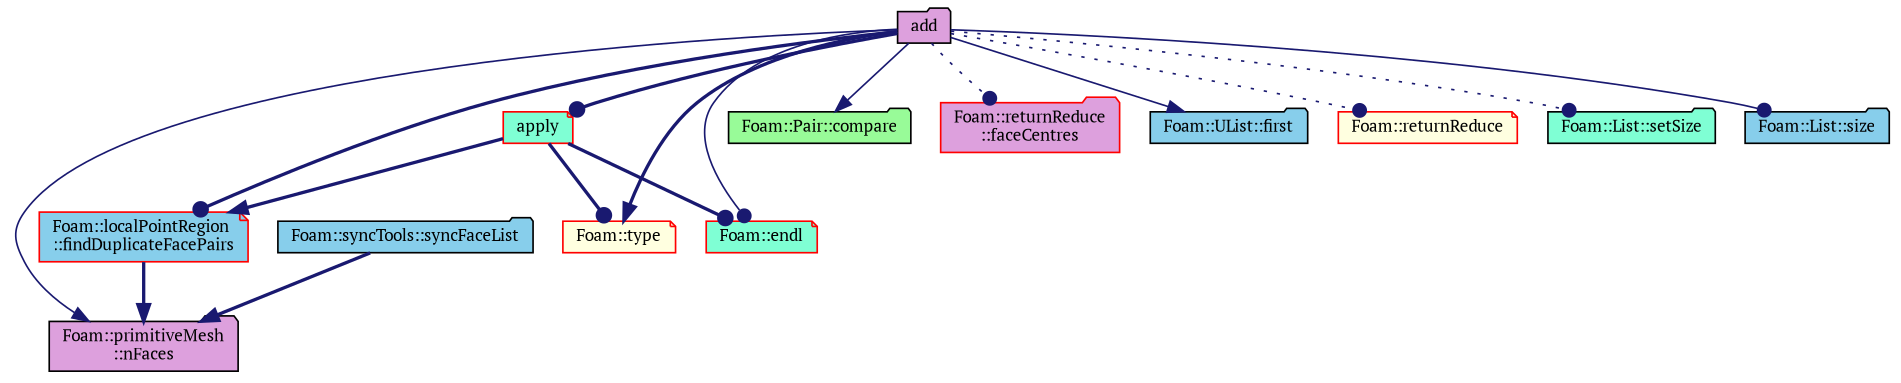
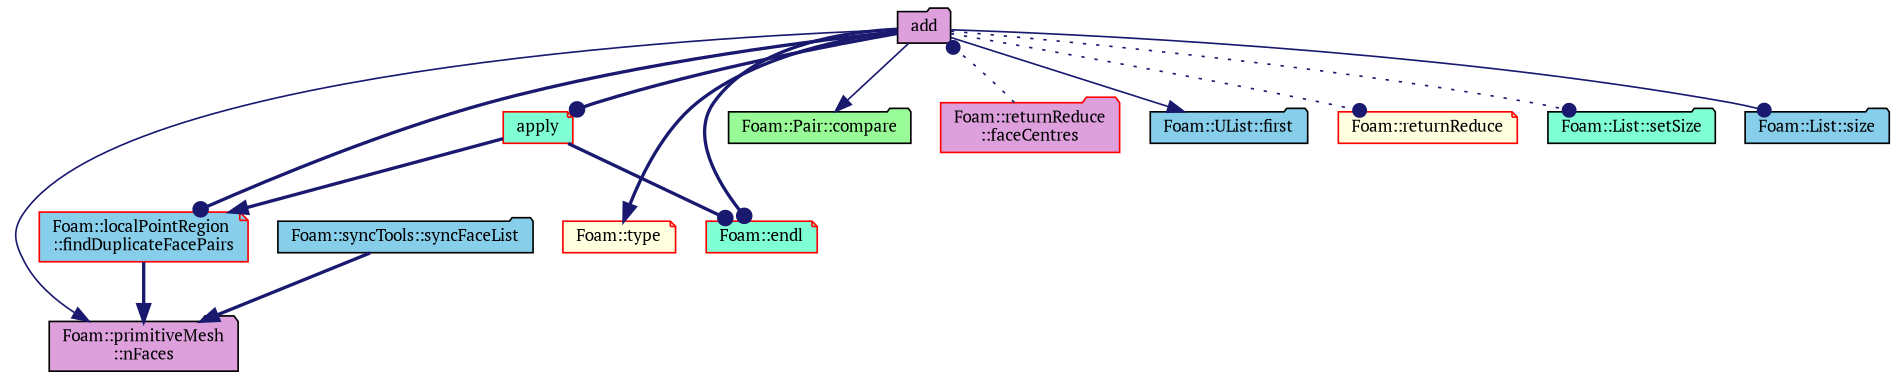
(957, 69) -> (987, 76)
(711, 107) -> (711, 107)
(574, 177) -> none
